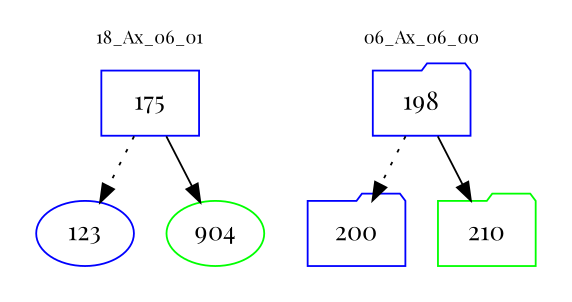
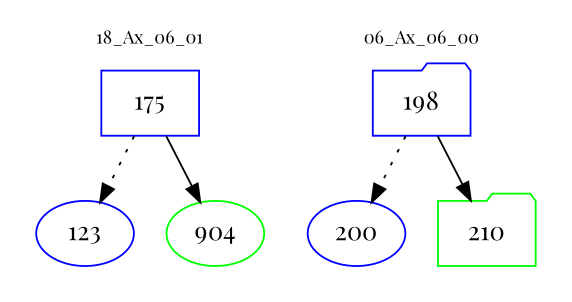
(357, 233) -> (357, 233)
